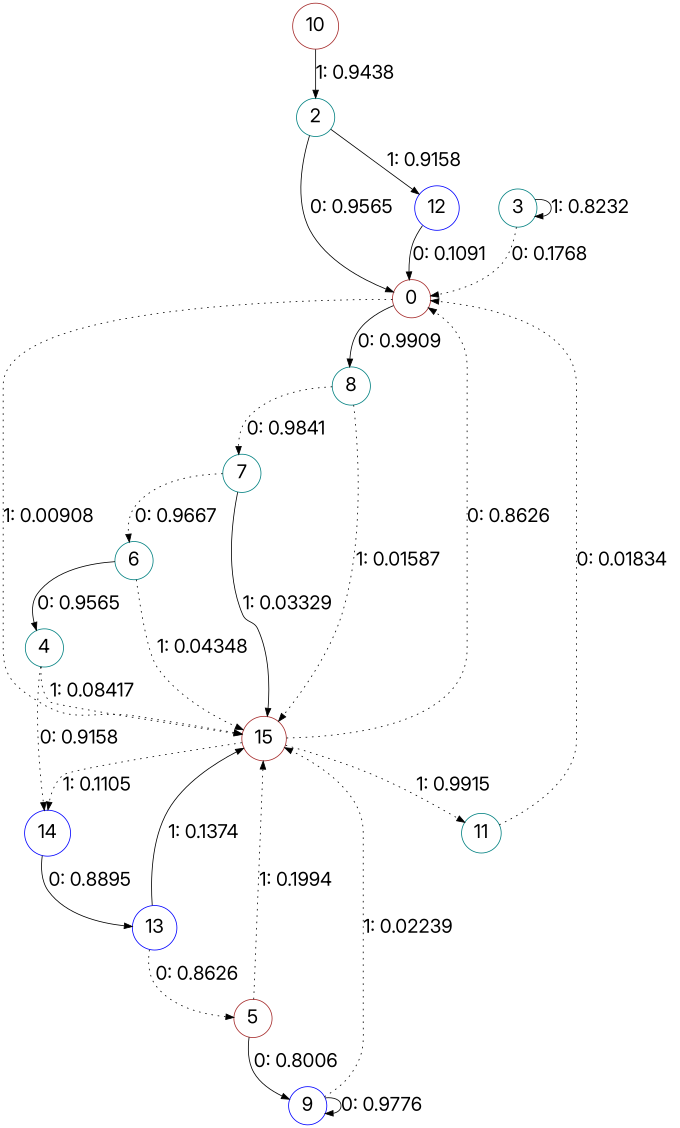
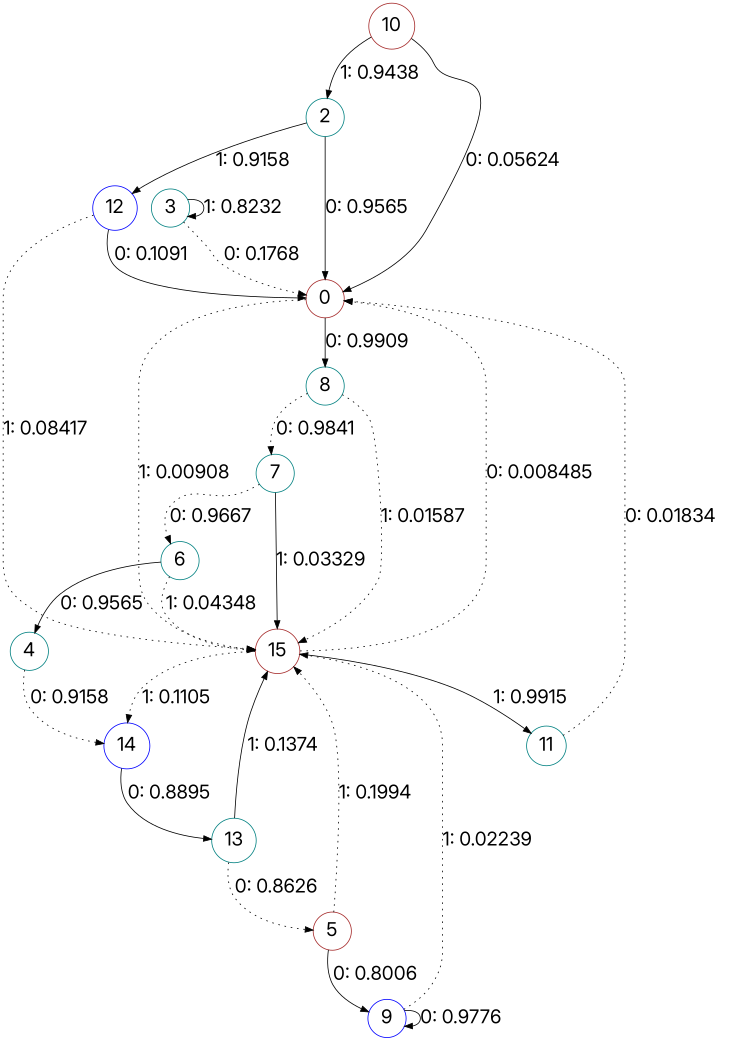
none -> (459, 168)
(516, 517) -> (544, 473)
(90, 710) -> (3, 504)
(374, 775) -> (418, 676)
(155, 928) -> (234, 841)
